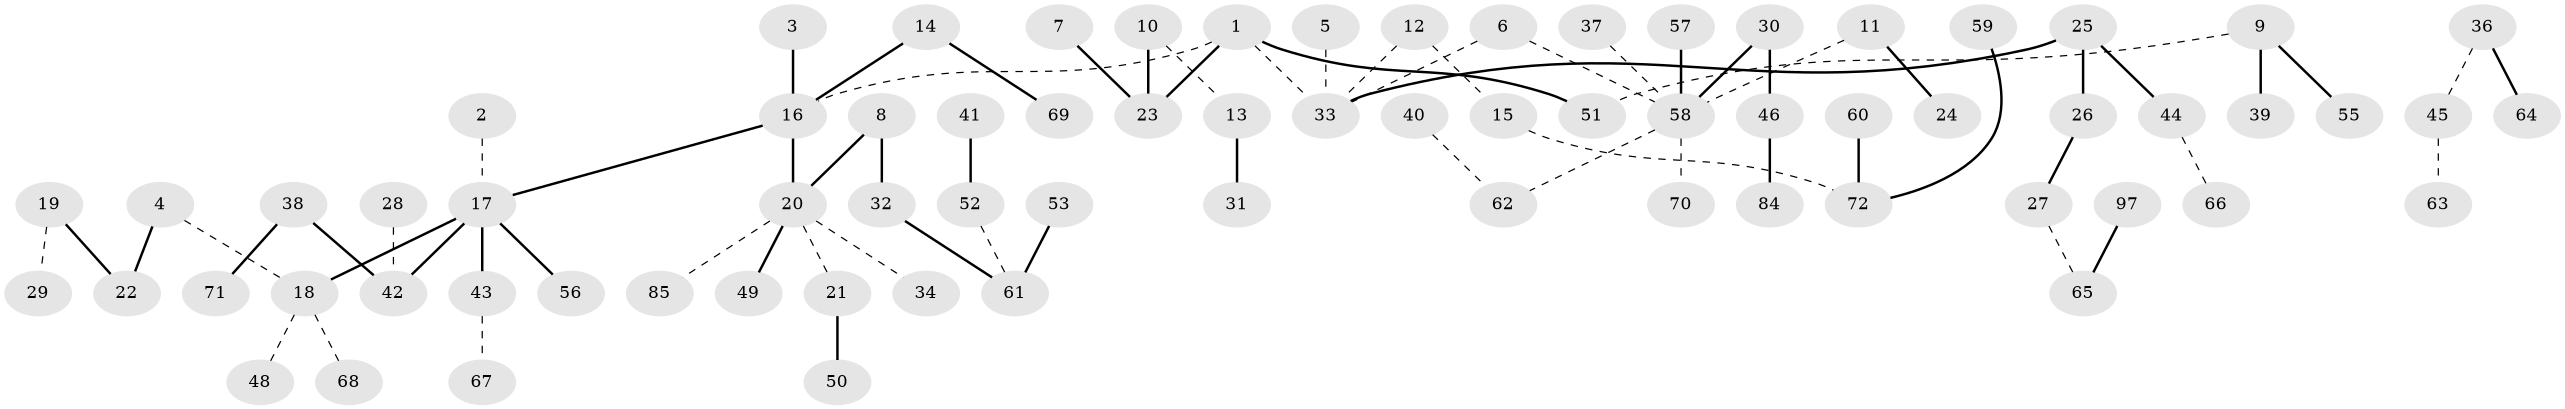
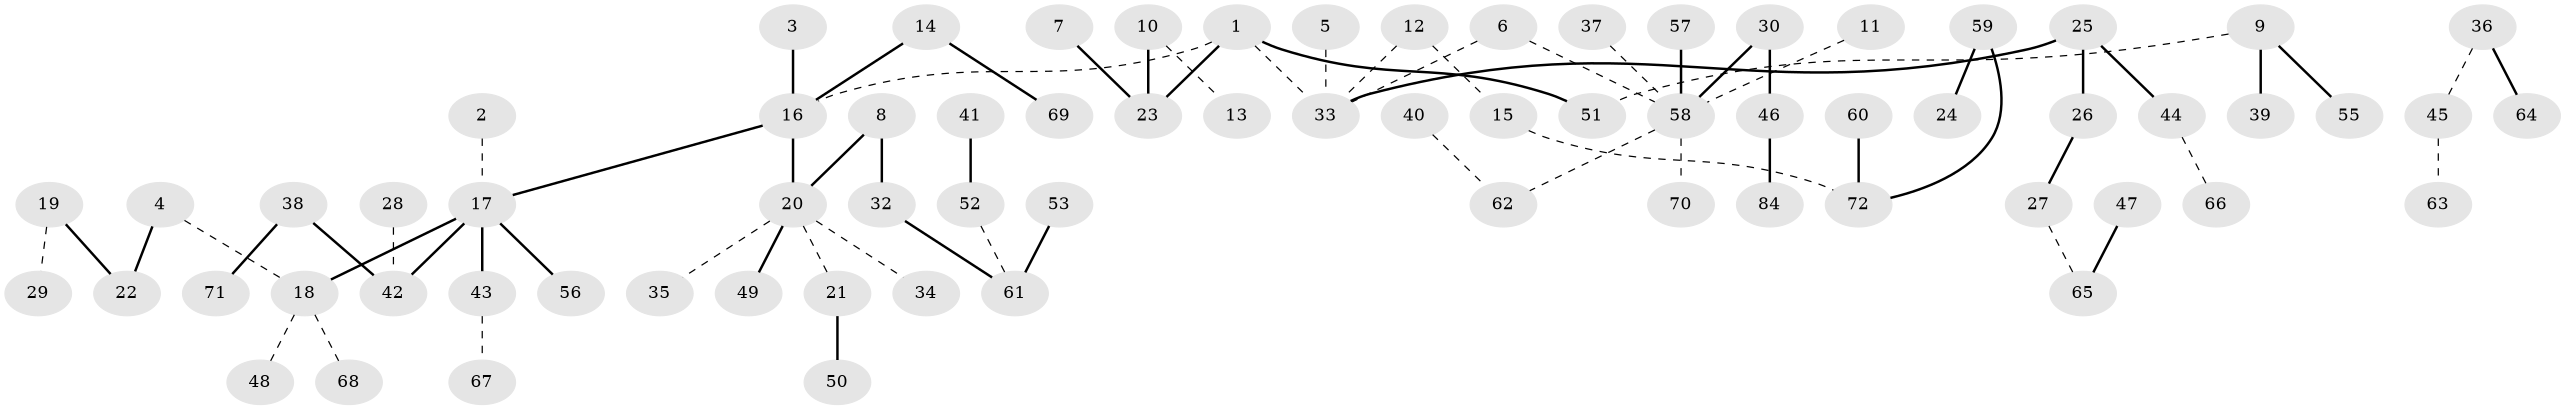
(1913, 75) -> (1965, 72)
(1237, 205) -> none
(2128, 205) -> (2128, 205)
(660, 294) -> (660, 294)
